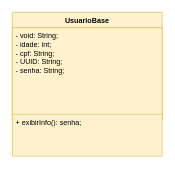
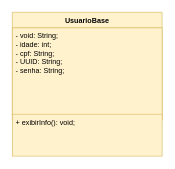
(55, 123) -> (52, 123)
